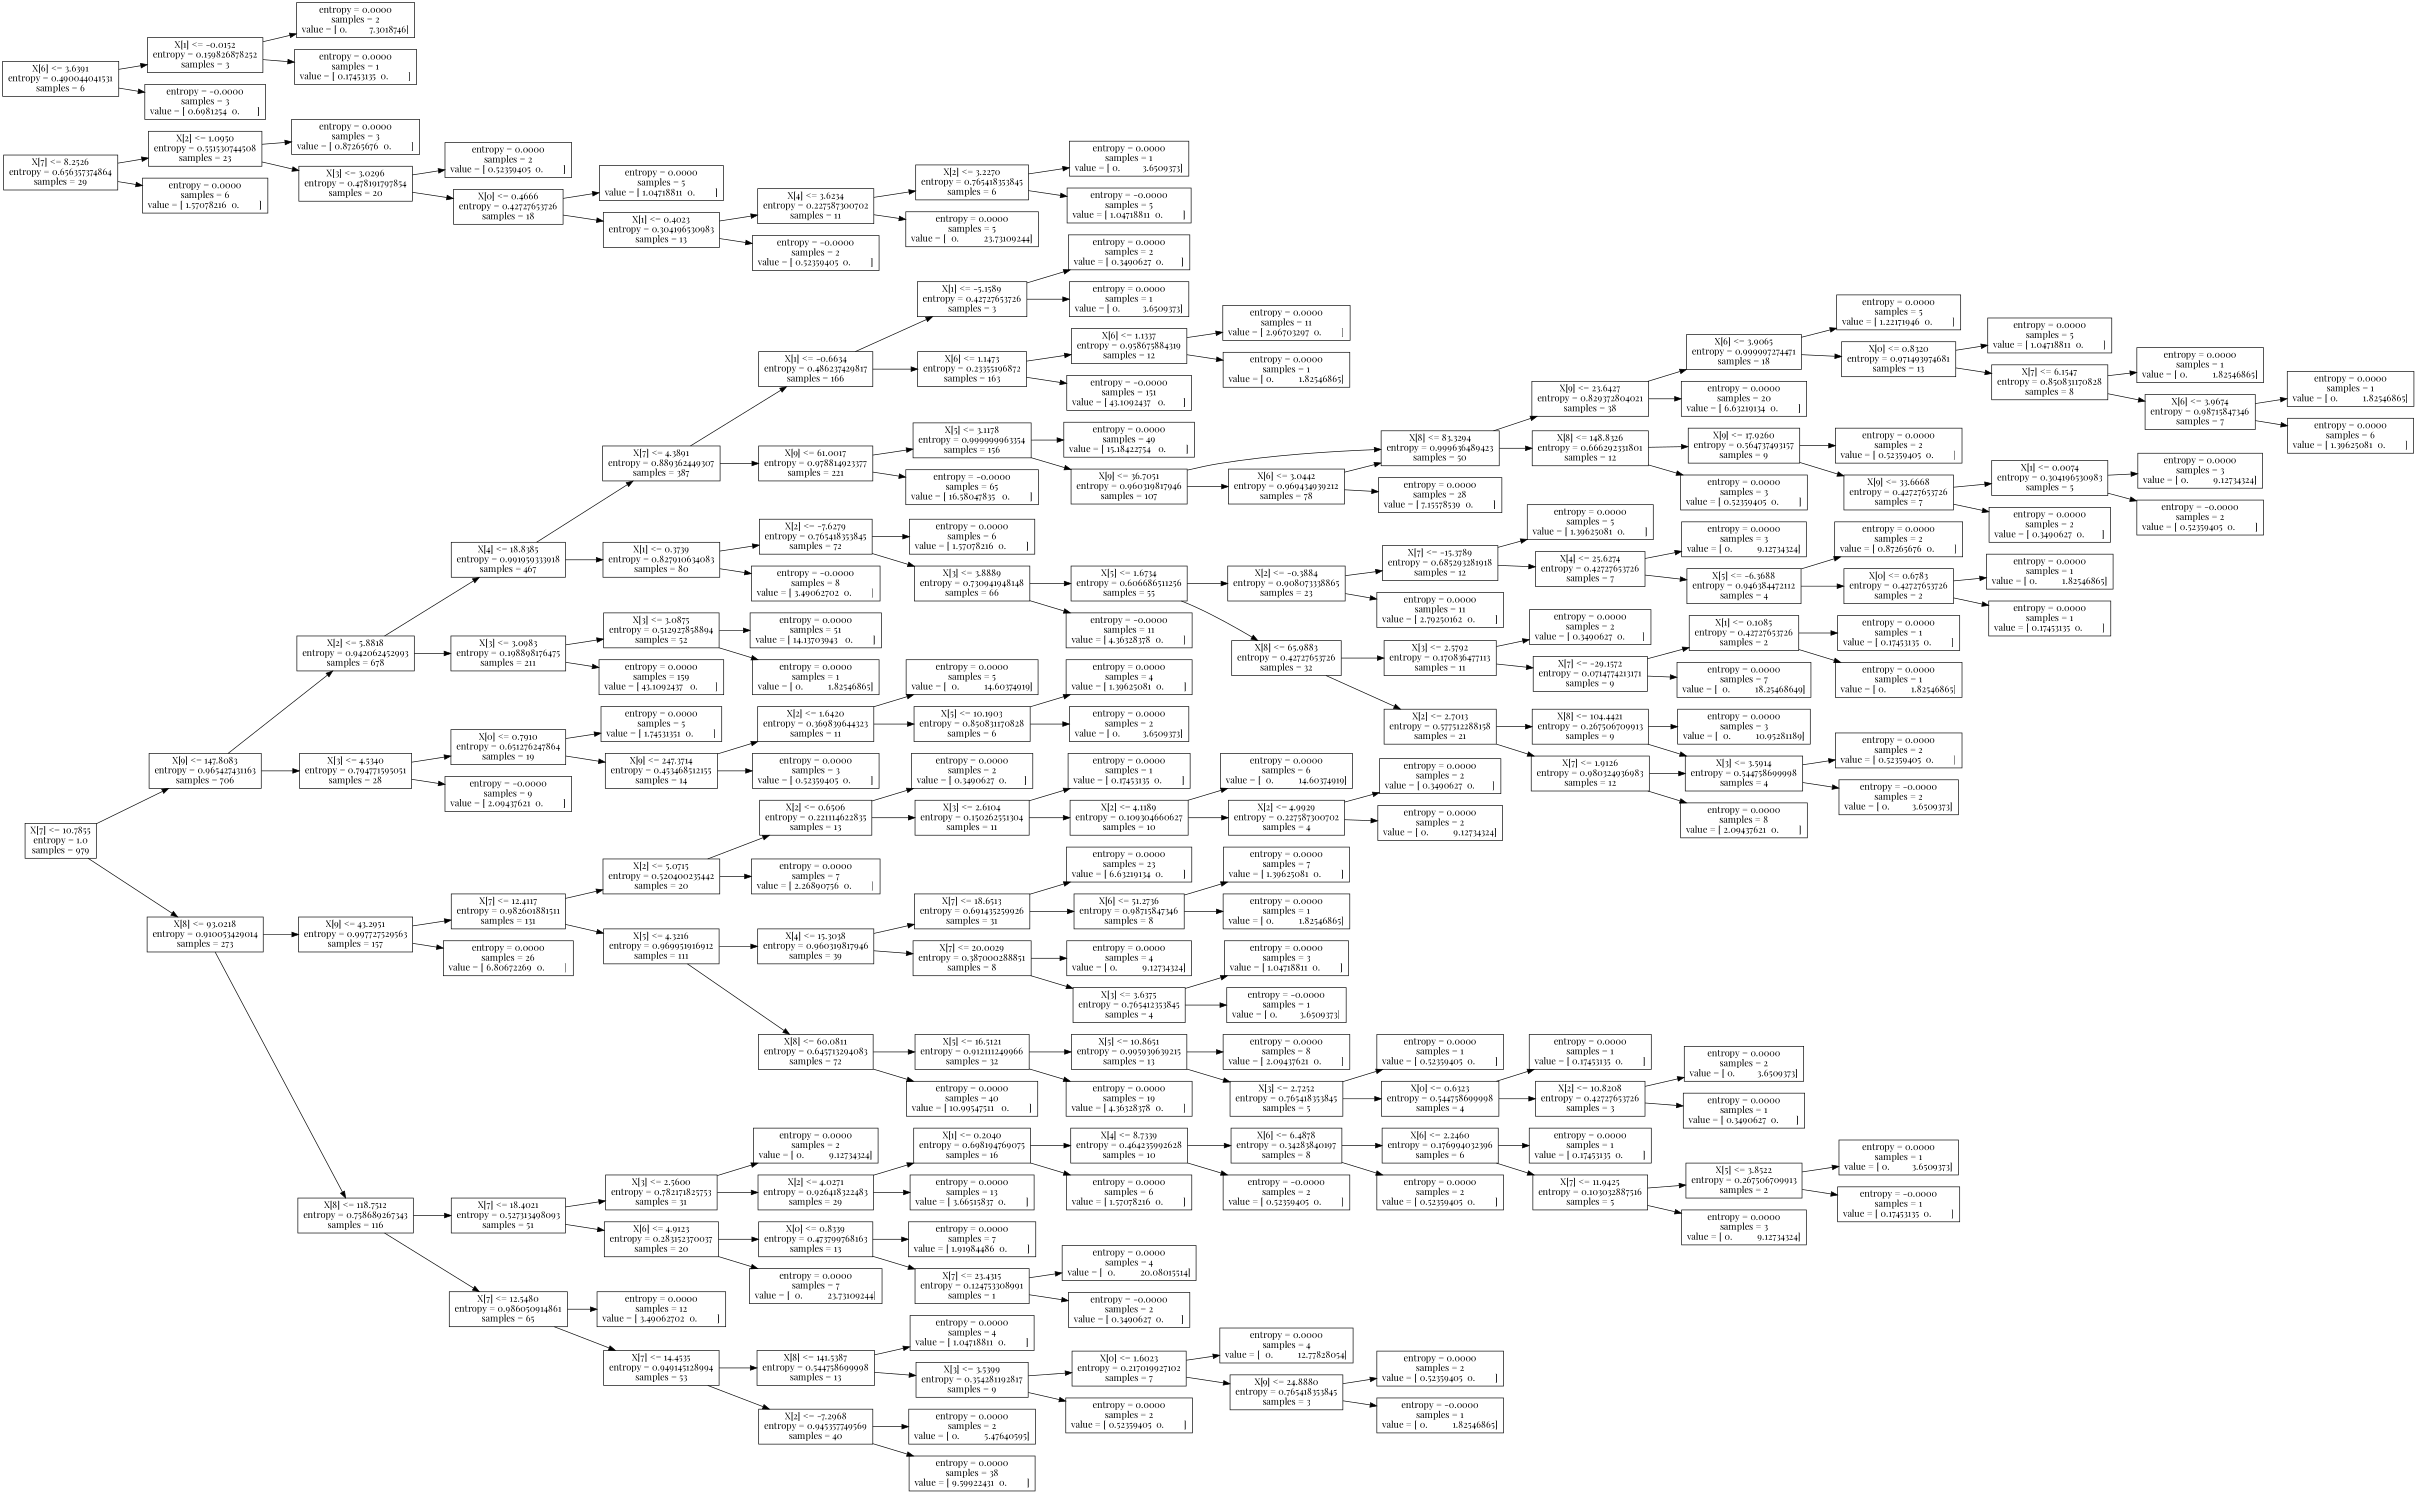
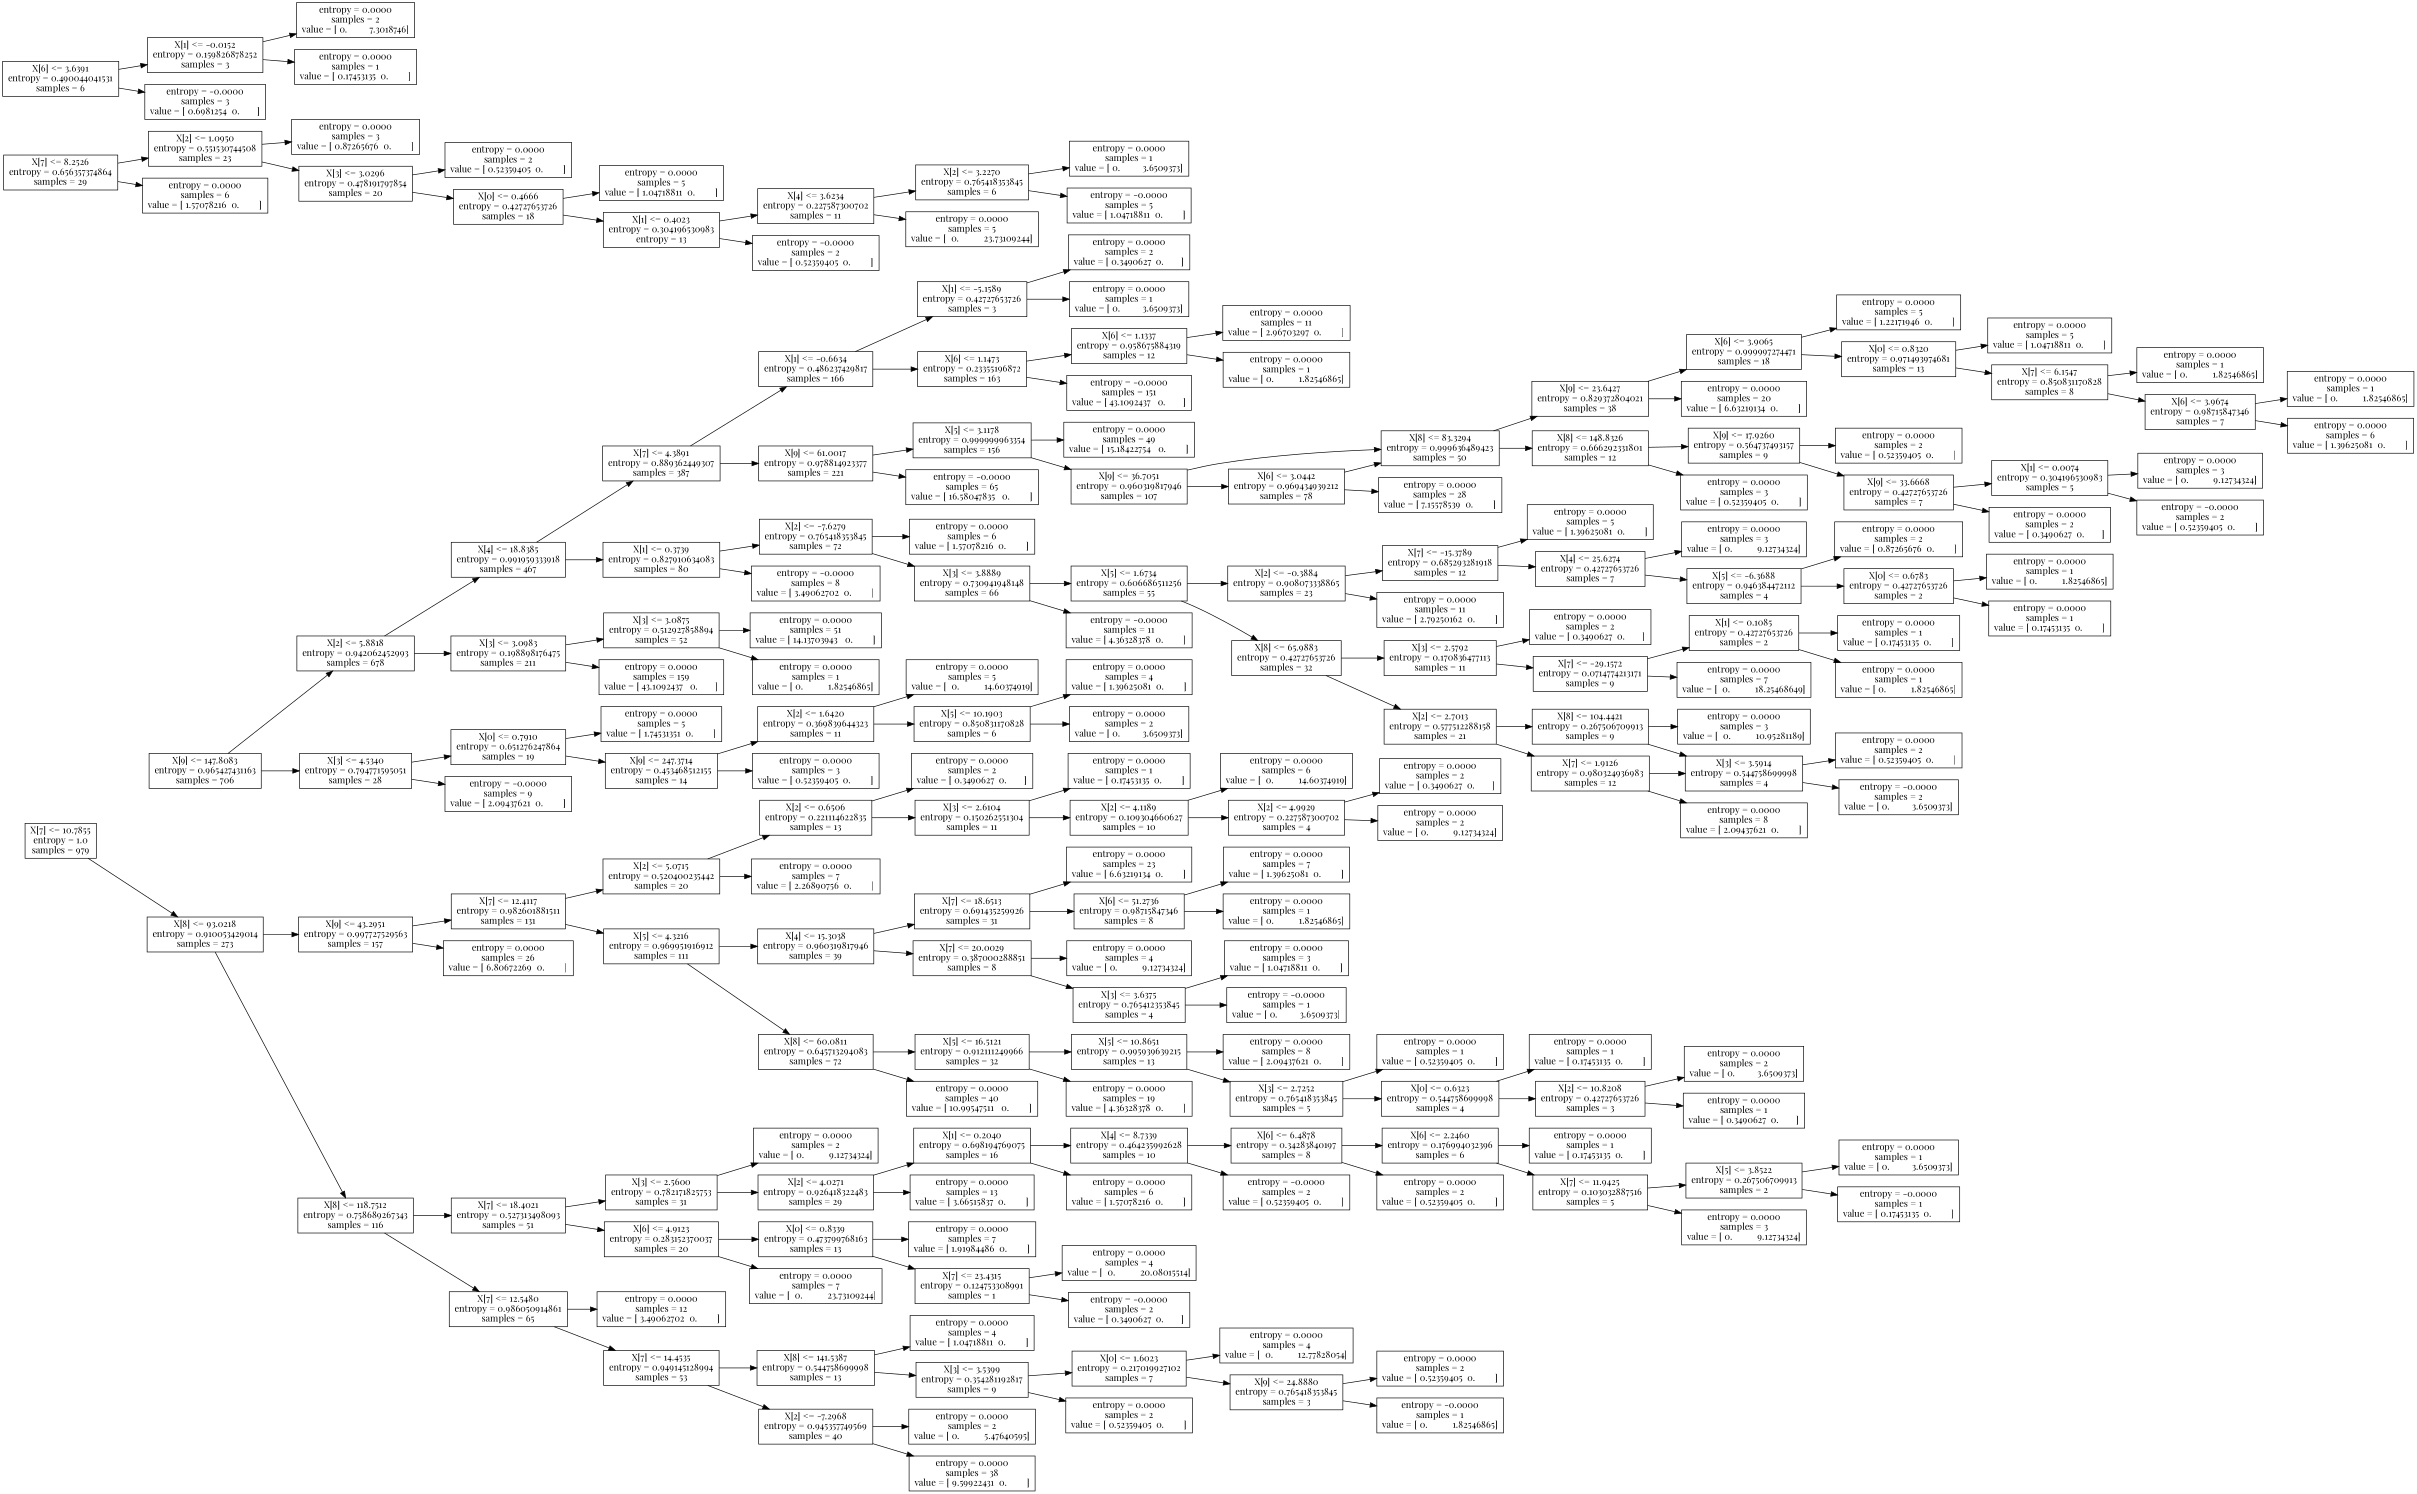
(661, 230) -> (661, 230)
(129, 808) -> none
